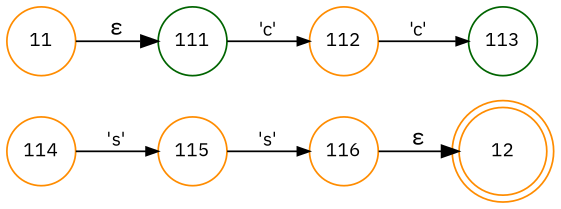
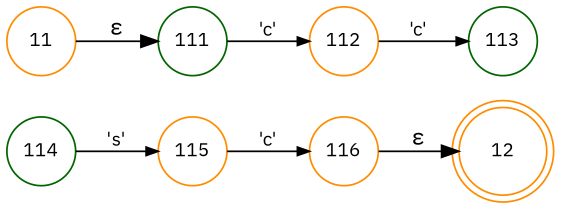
(268, 141) -> (268, 141)
(41, 151) -> (41, 151)
